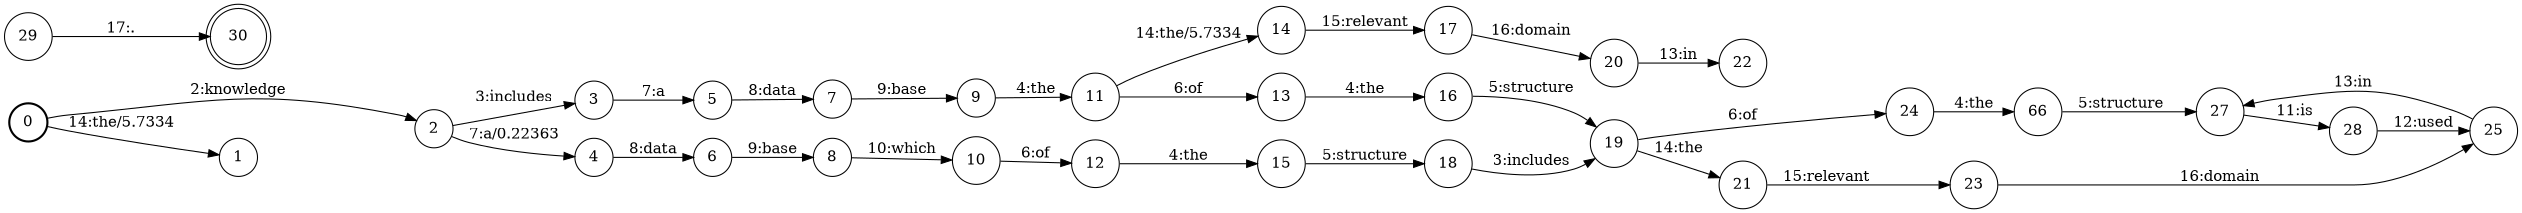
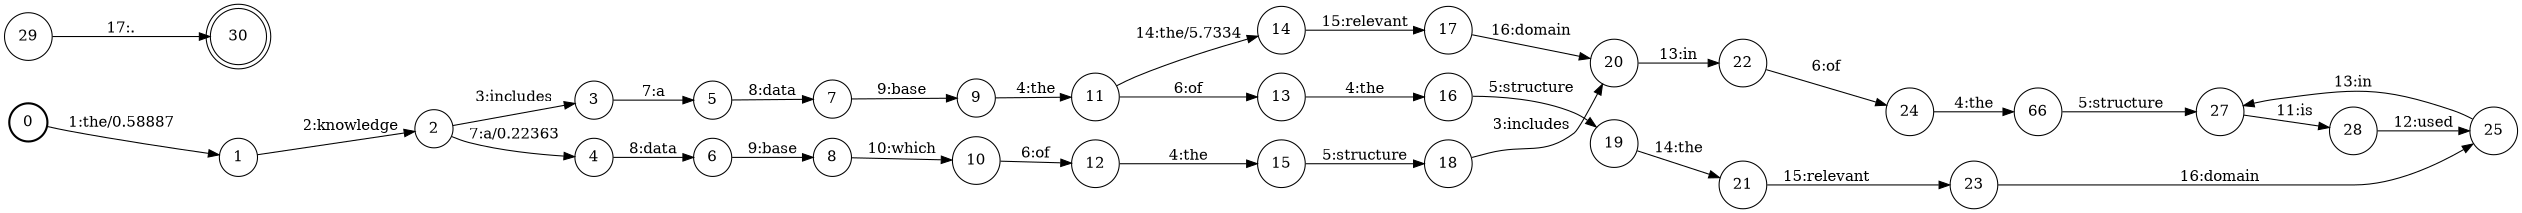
(227, 100) -> (331, 144)
(121, 123) -> (121, 123)
(1756, 125) -> (1821, 86)
(1529, 175) -> (1547, 146)
